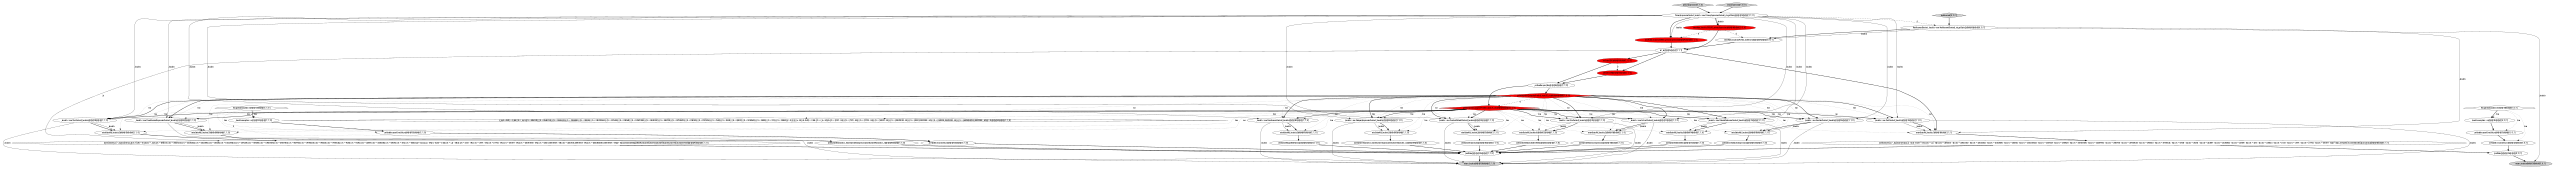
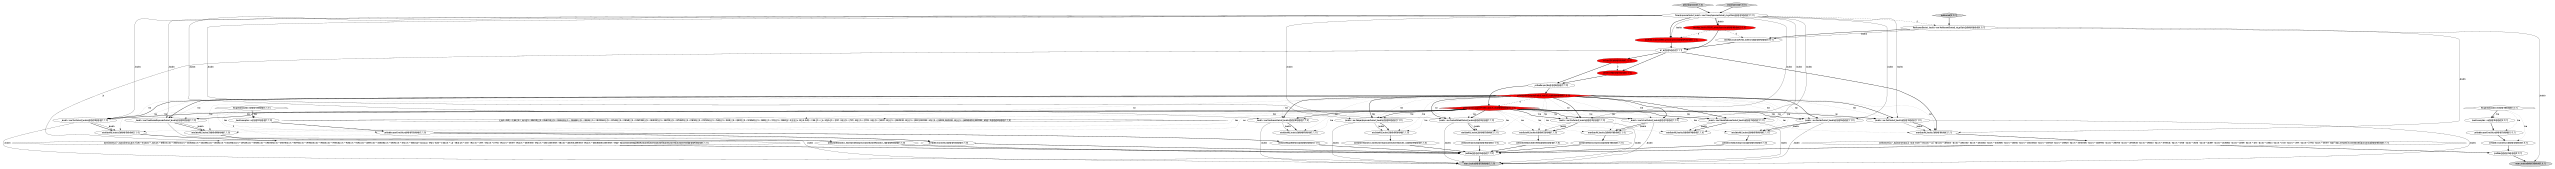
(1299, 137) -> (856, 134)
(1685, 143) -> none
